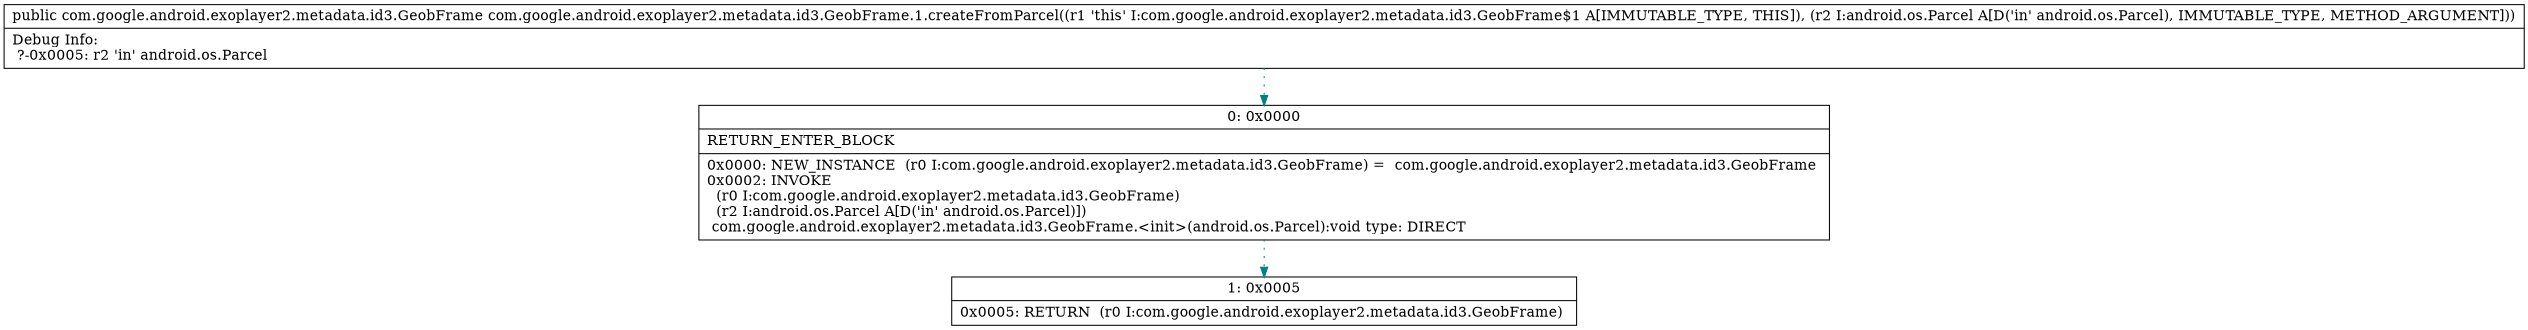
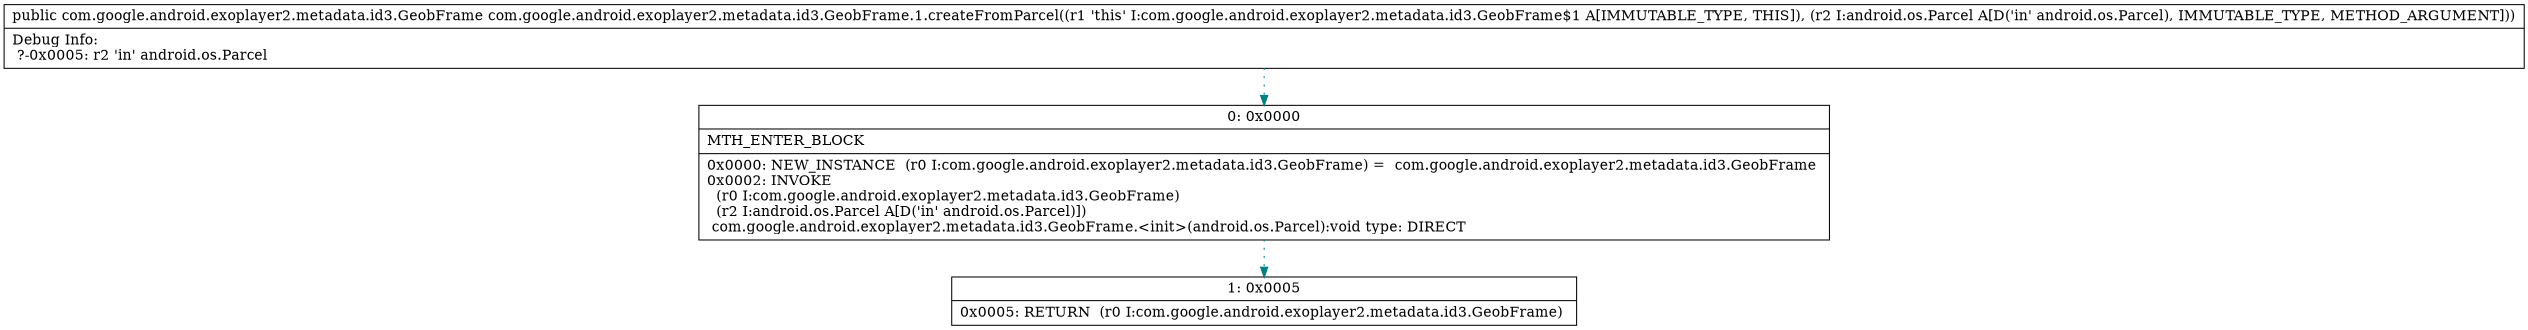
(801, 141) -> (786, 141)
